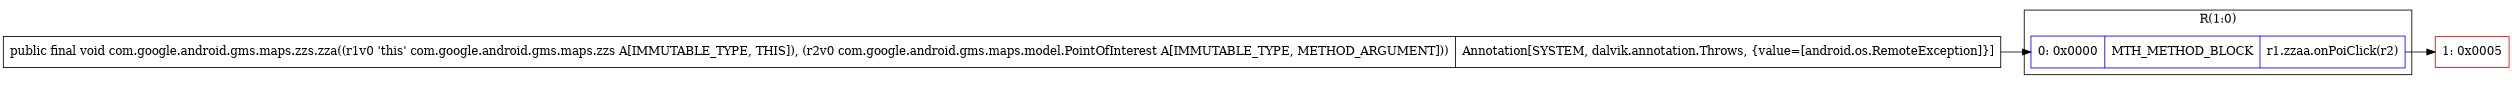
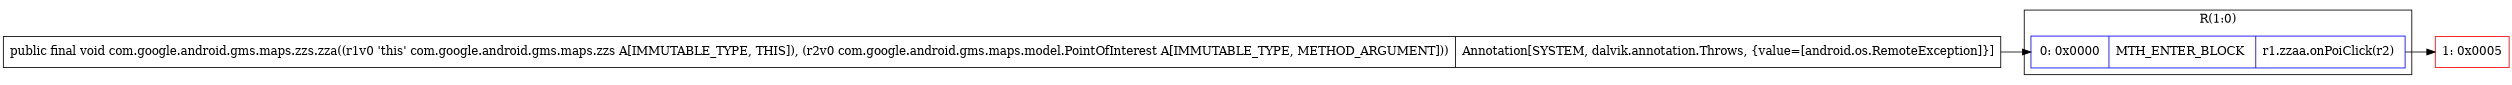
(2182, 52) -> (2180, 52)
